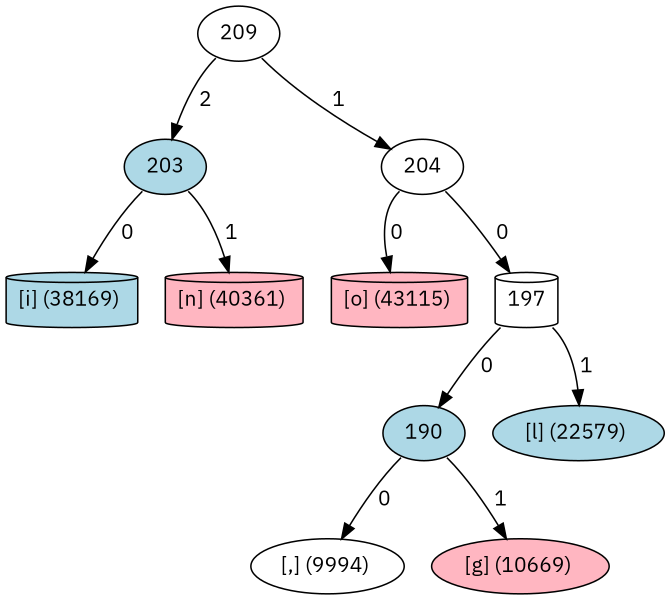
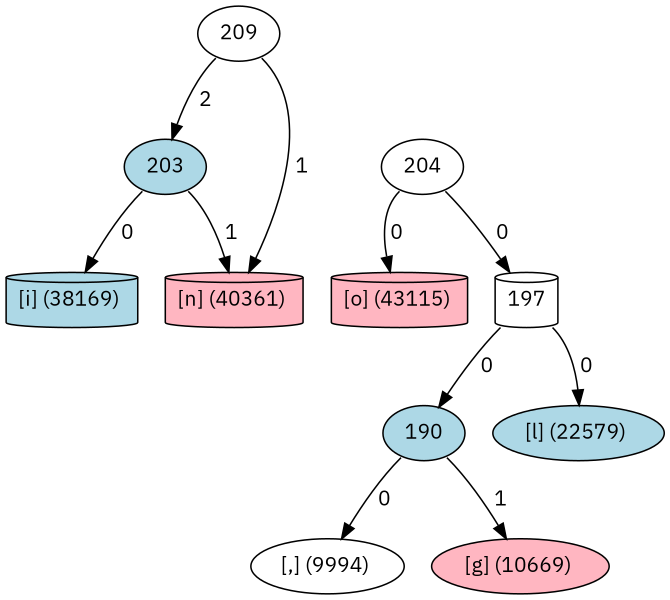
(317, 103) -> (288, 157)
(585, 367) -> (585, 367)
